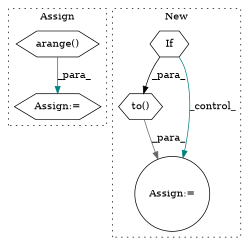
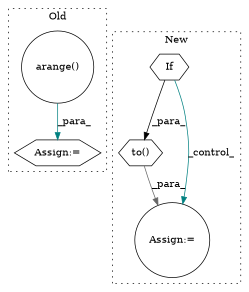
(58, 17) -> (58, 17)
(58, 44) -> (58, 67)
